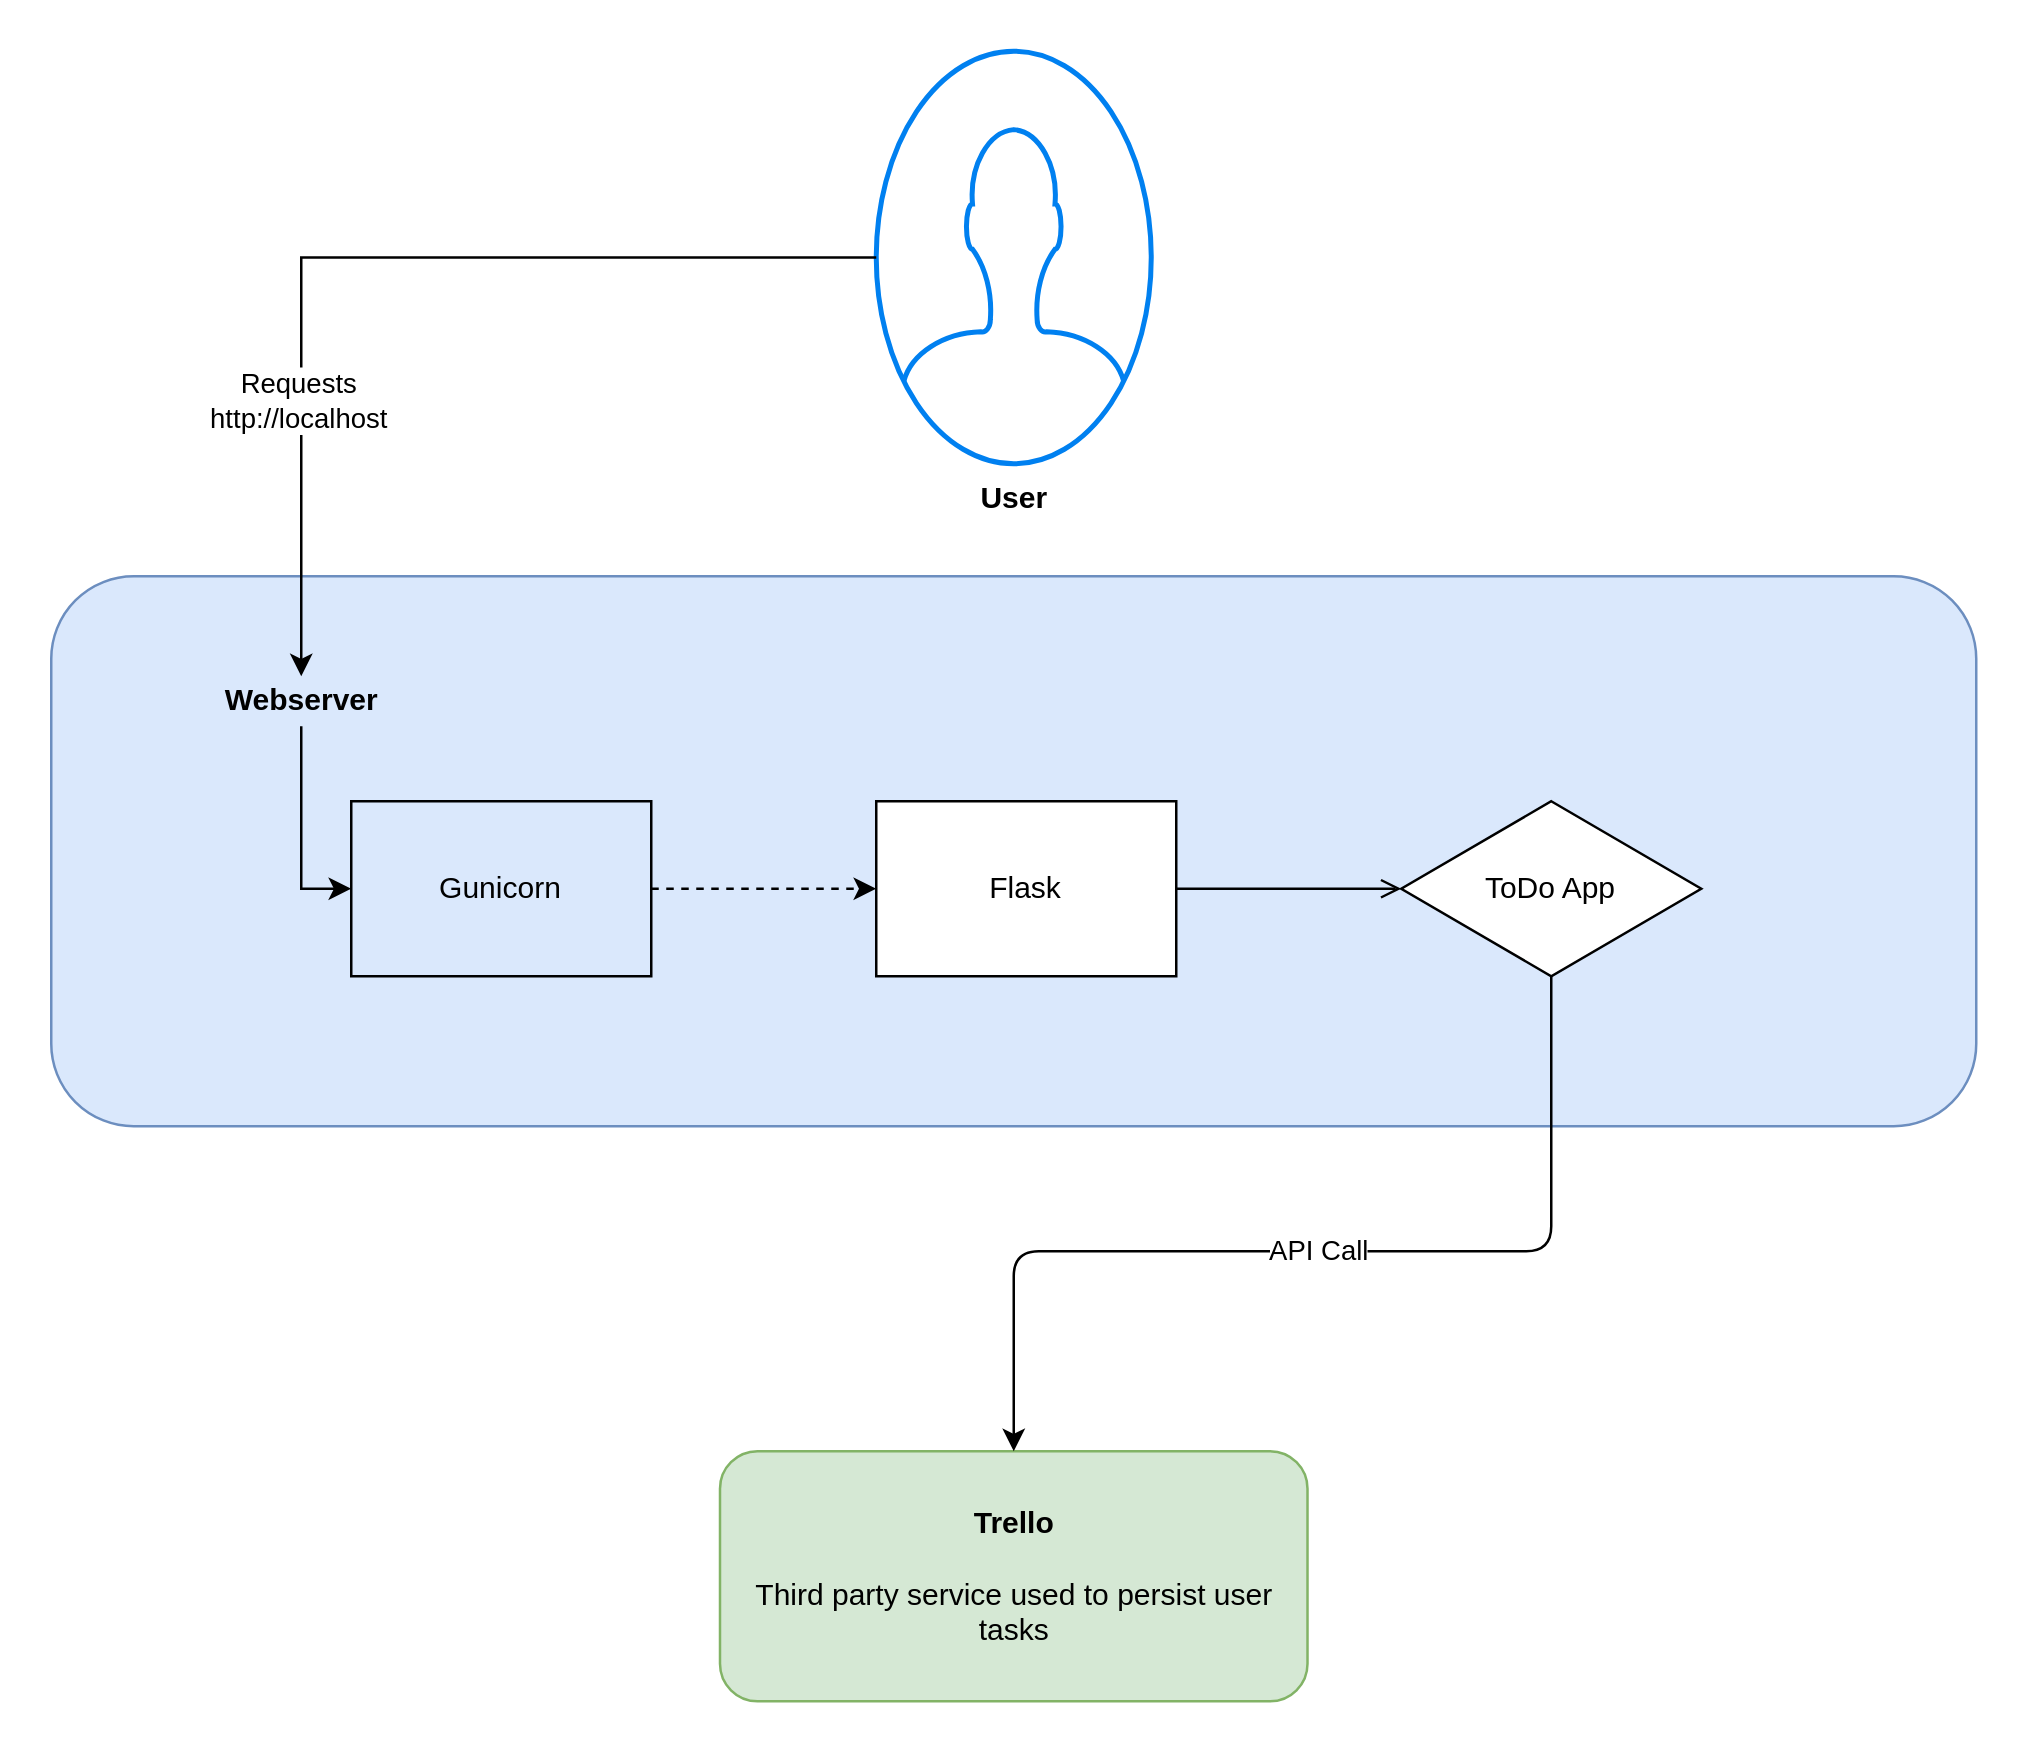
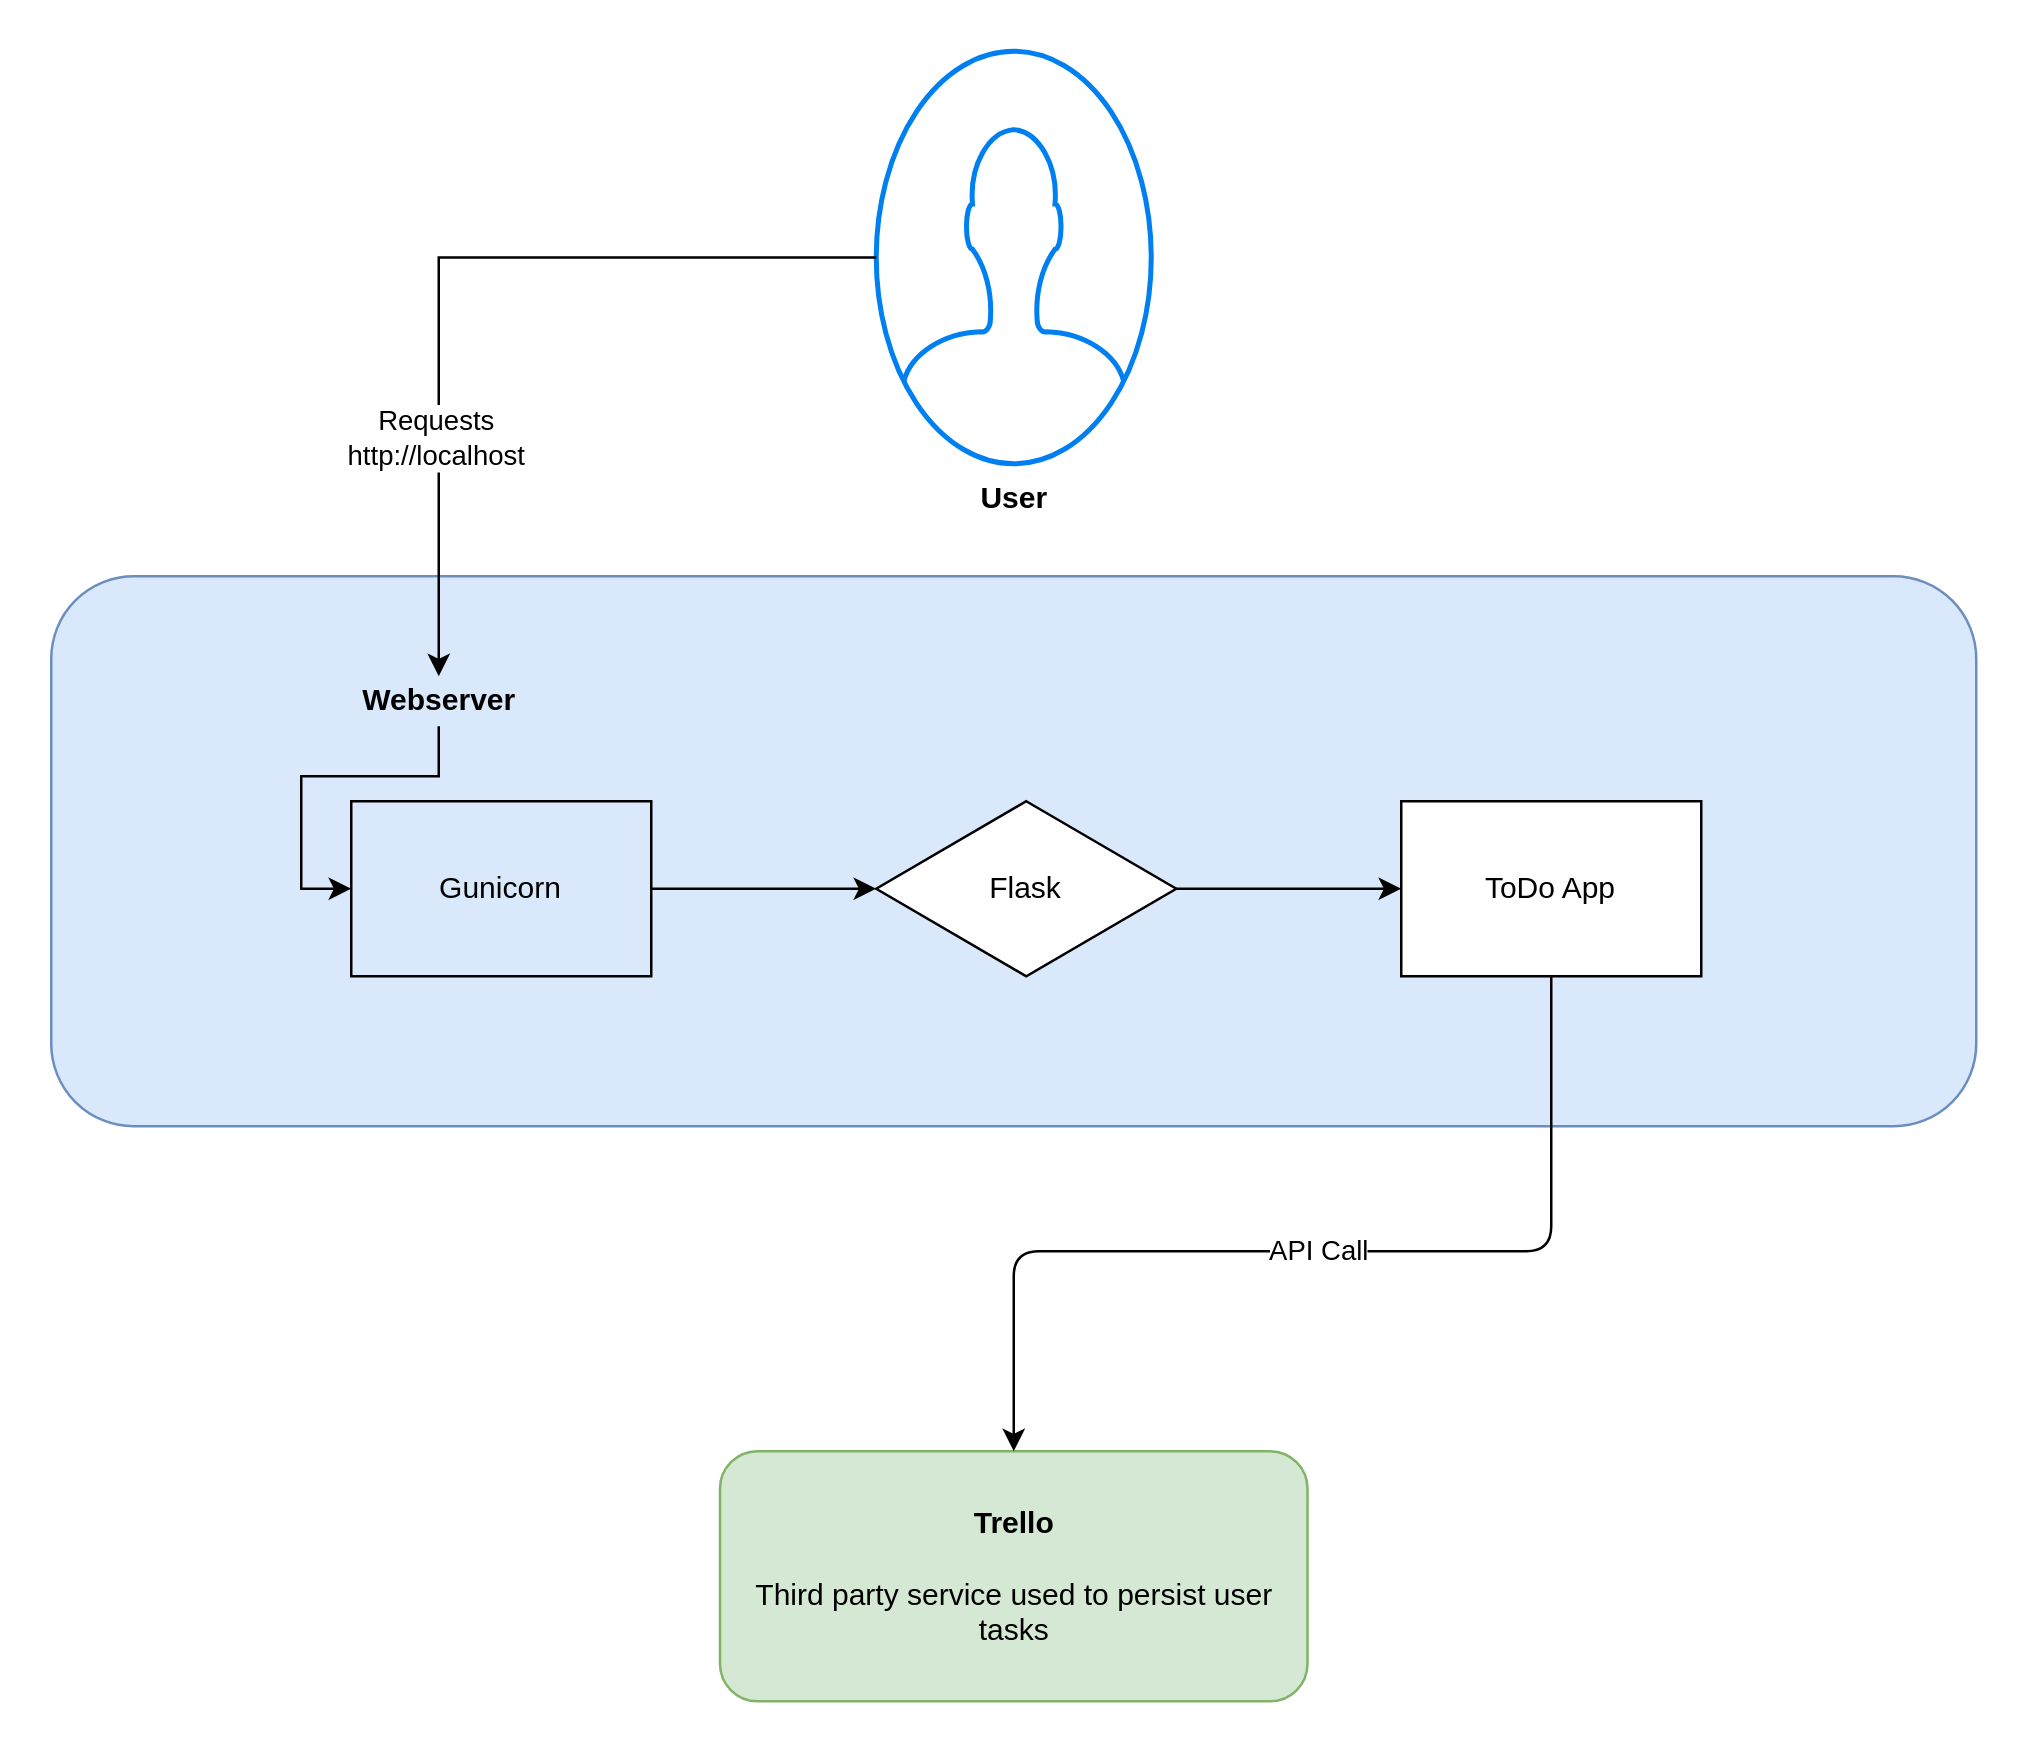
(301, 701) -> (439, 701)
(757, 889) -> (757, 889)
(1026, 889) -> (1026, 889)
(1387, 889) -> (1383, 889)
(1551, 889) -> (1551, 889)
